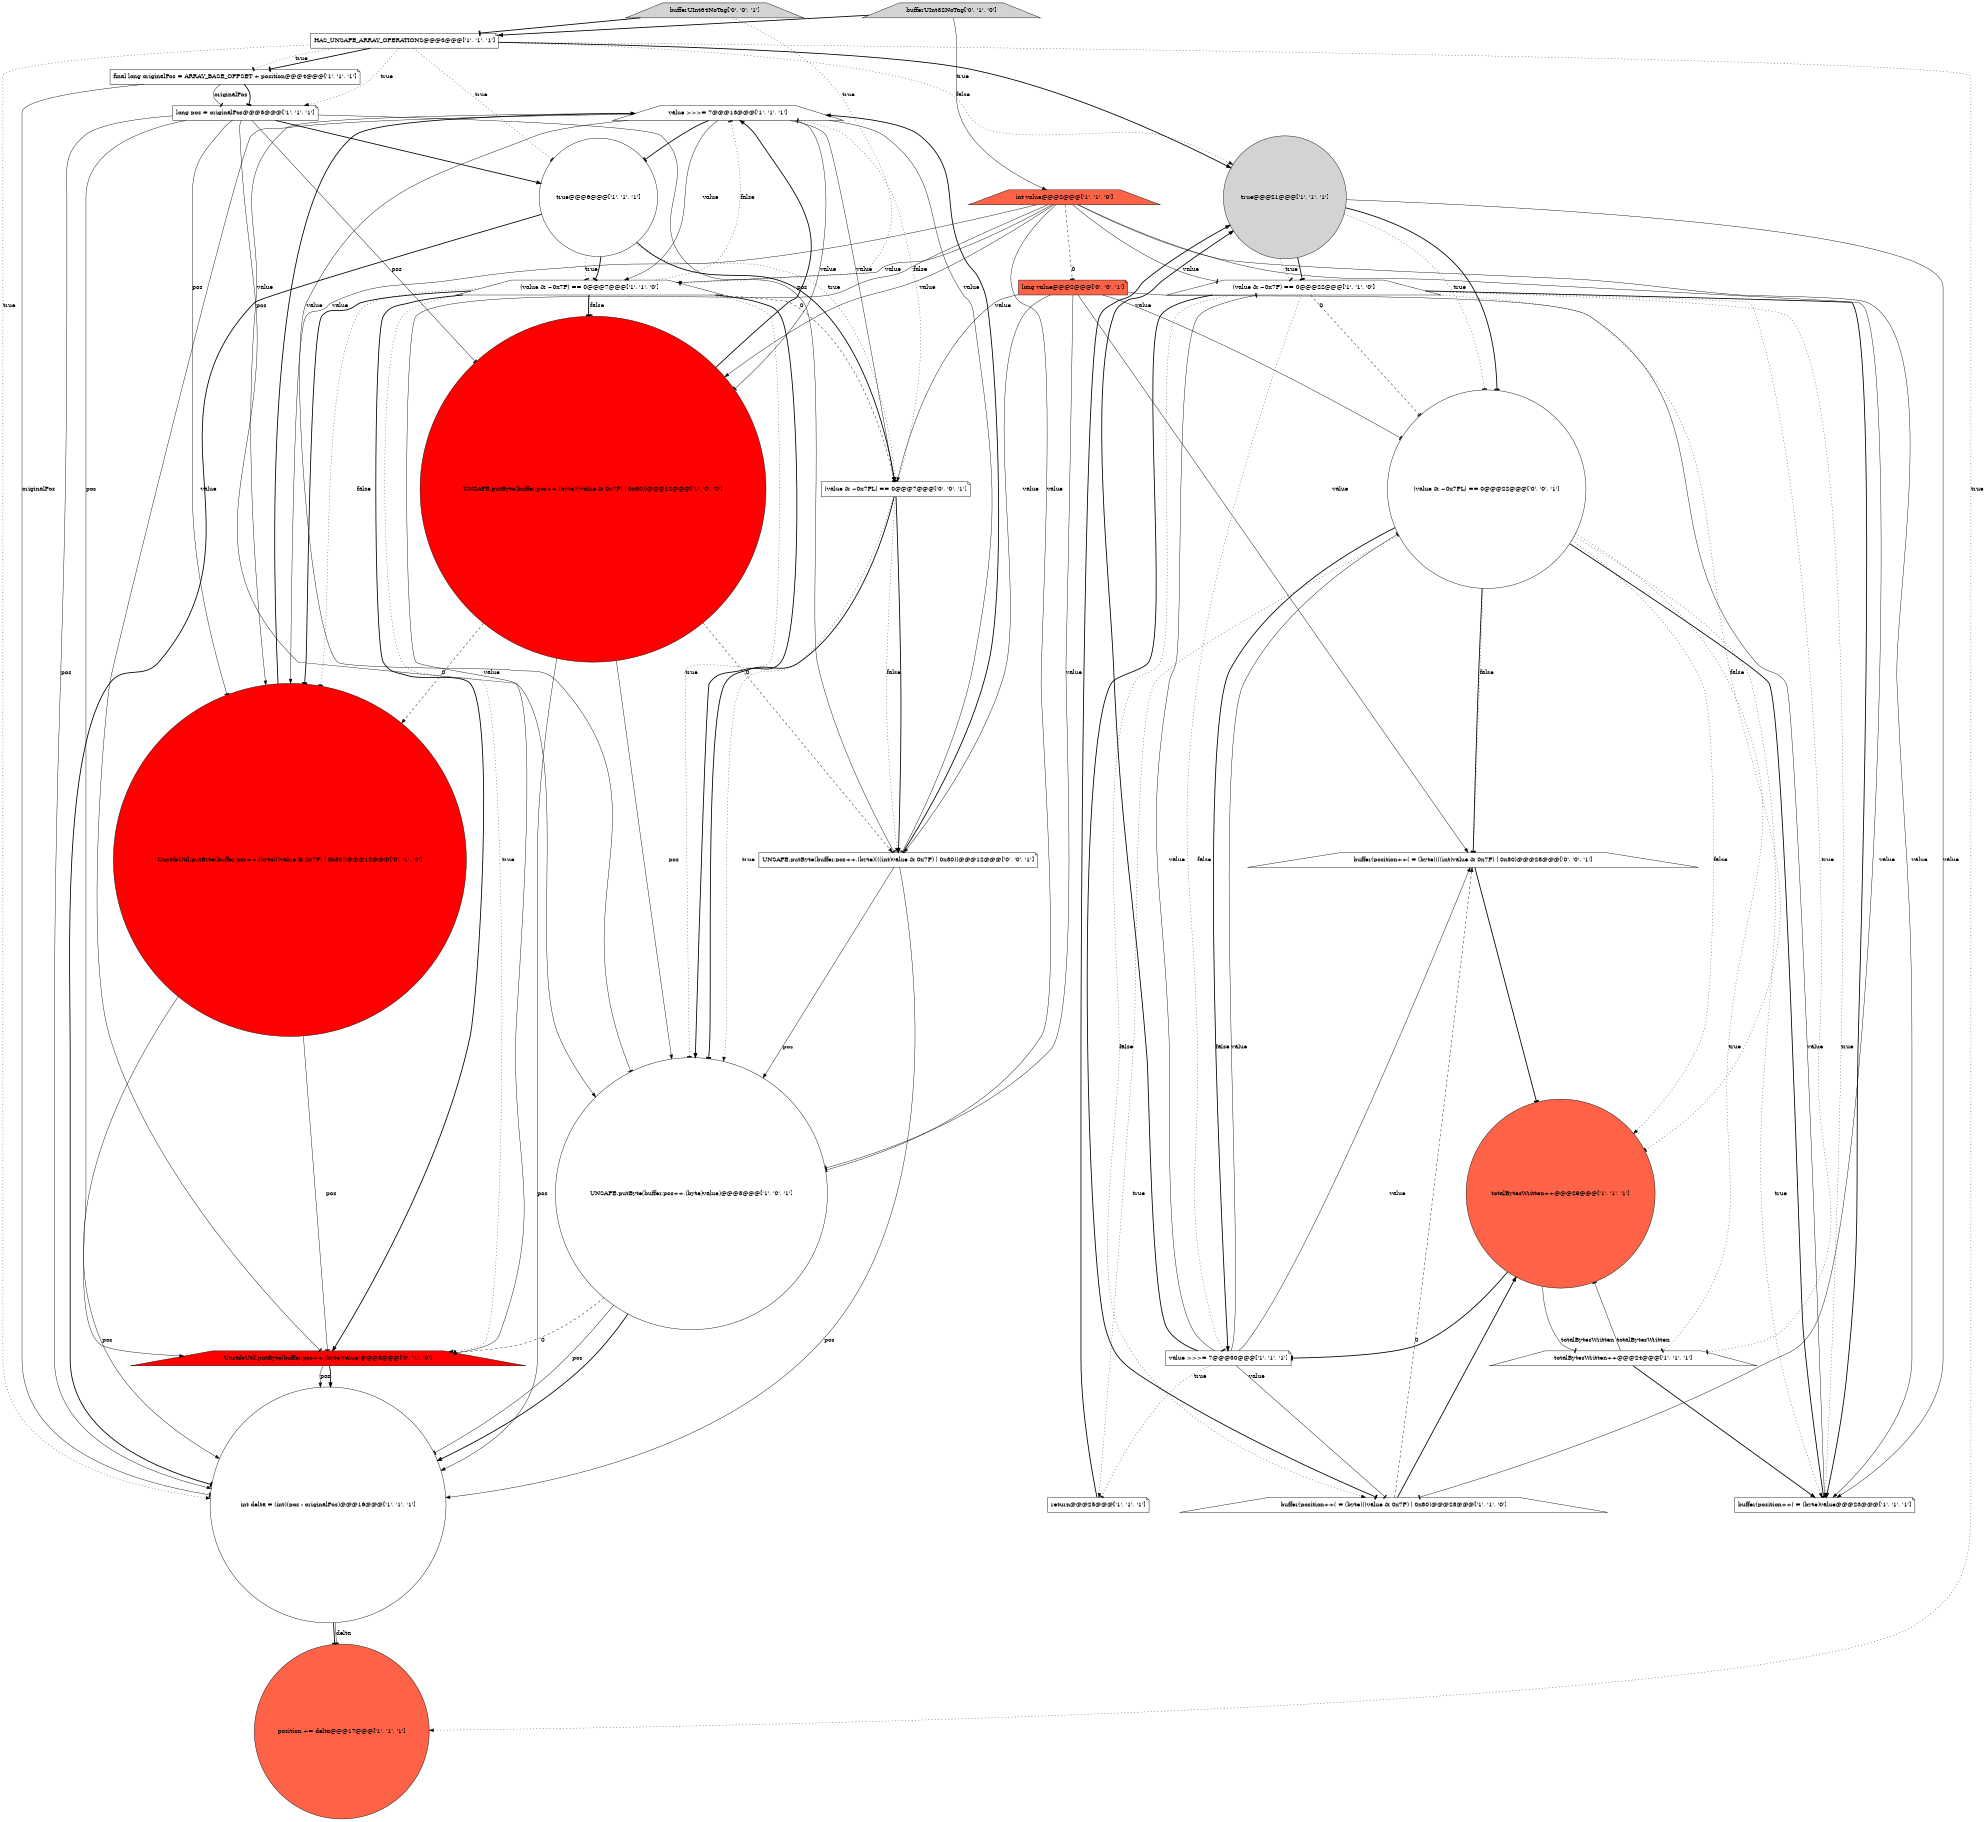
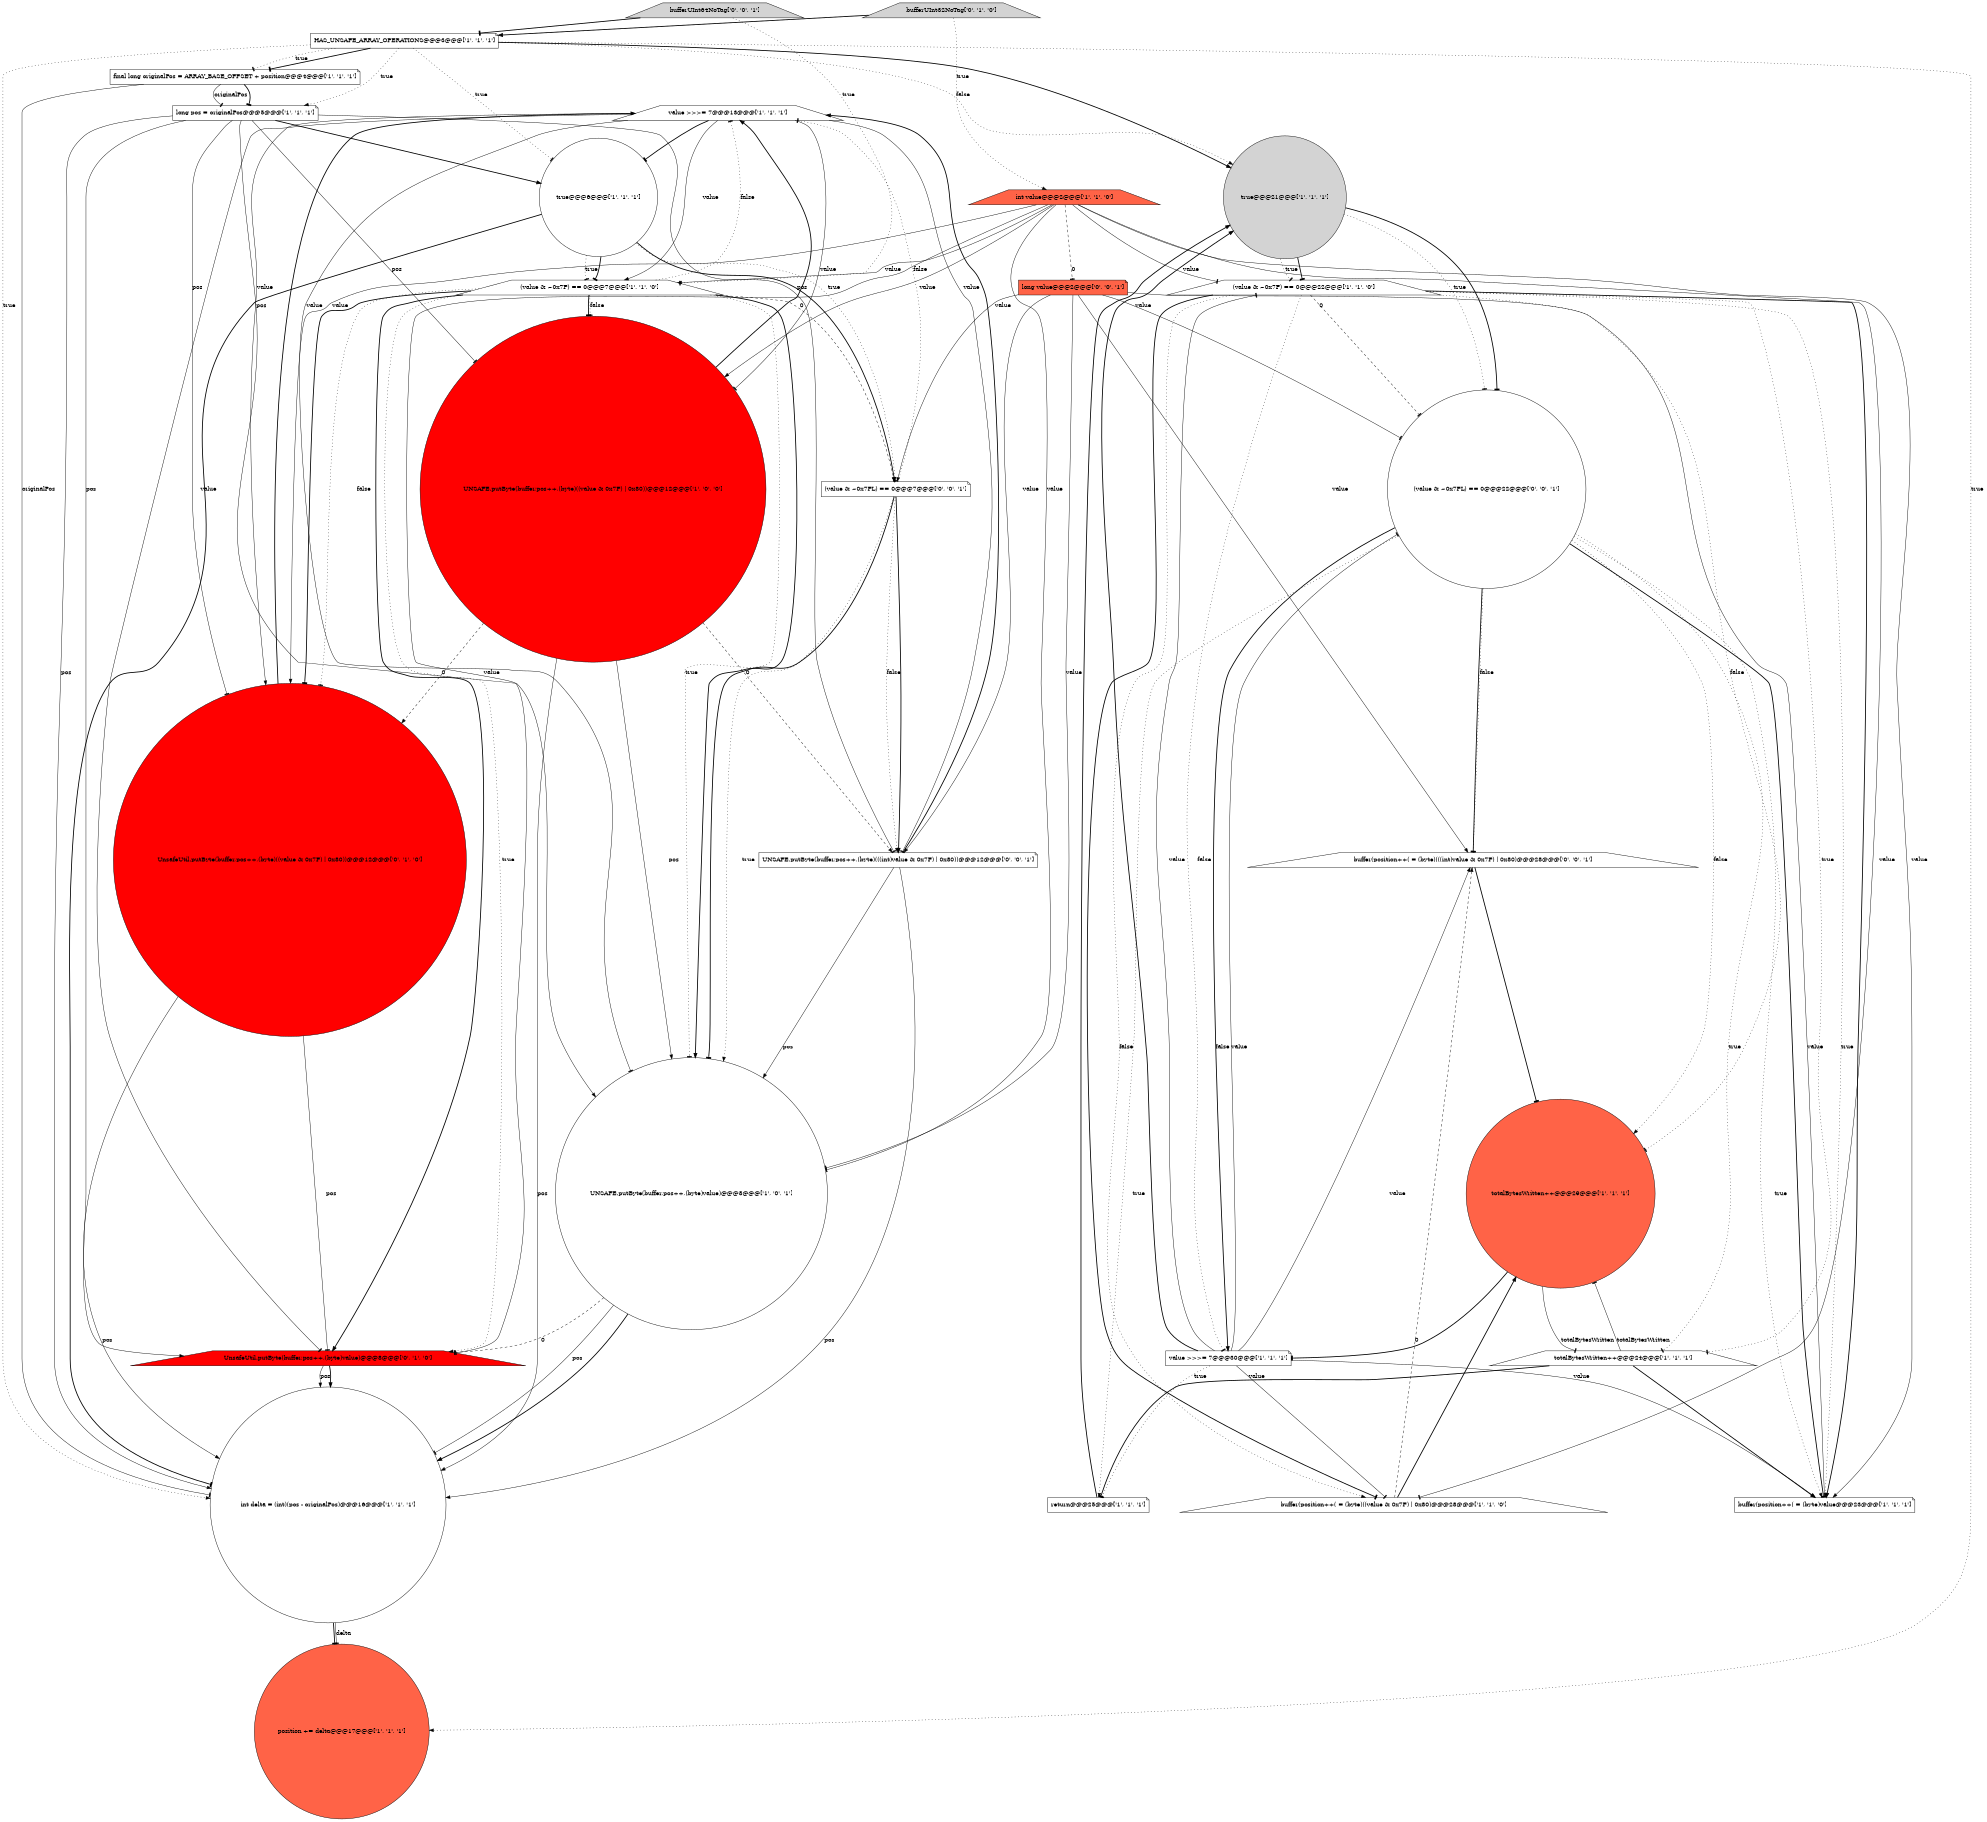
(963, 122) -> (963, 122)
(859, 287) -> none
(1943, 606) -> (1566, 1378)
none -> (1295, 1380)
